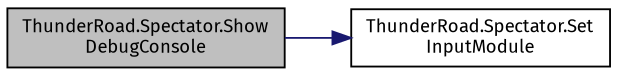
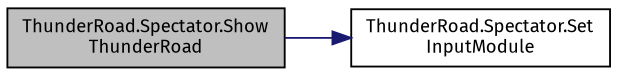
(146, 38) -> (146, 38)
